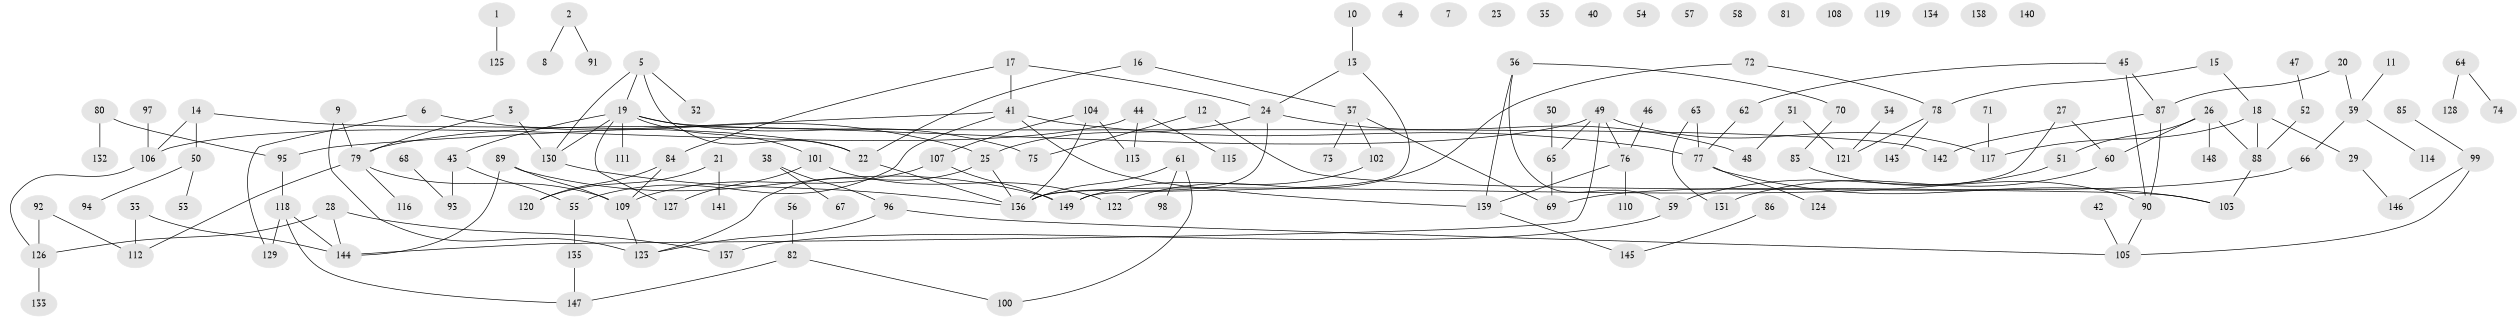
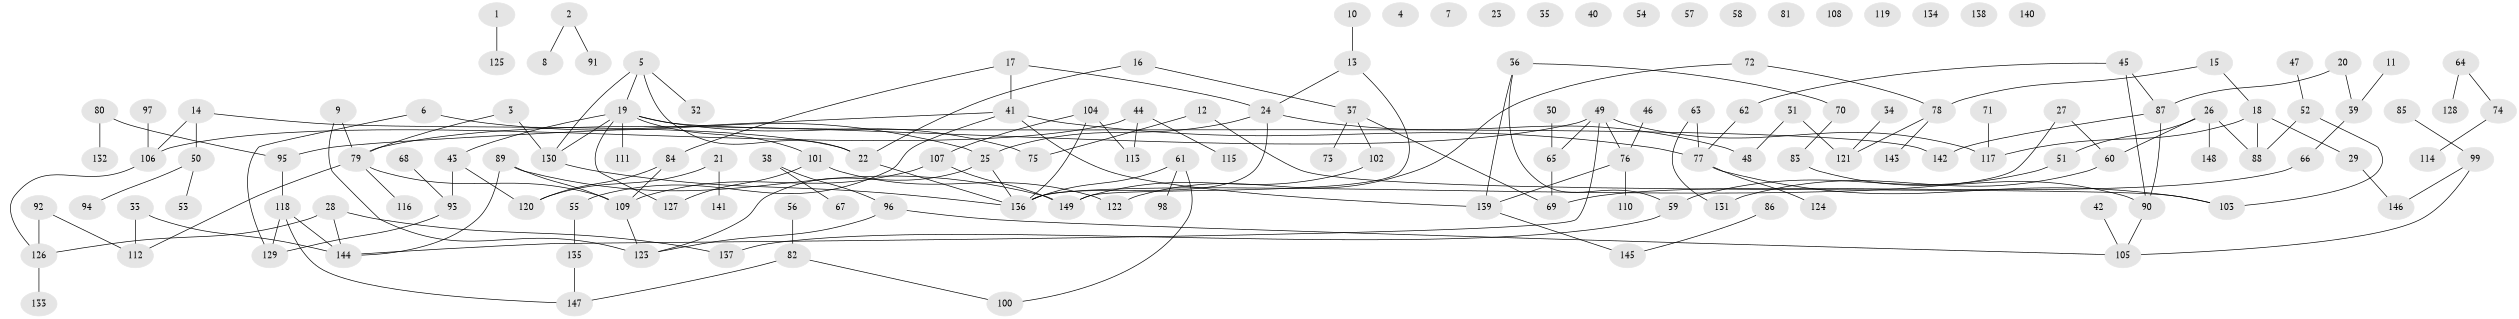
(2391, 135) -> (2463, 135)
(2242, 183) -> (2358, 184)
(530, 188) -> (482, 179)
none -> (363, 235)
